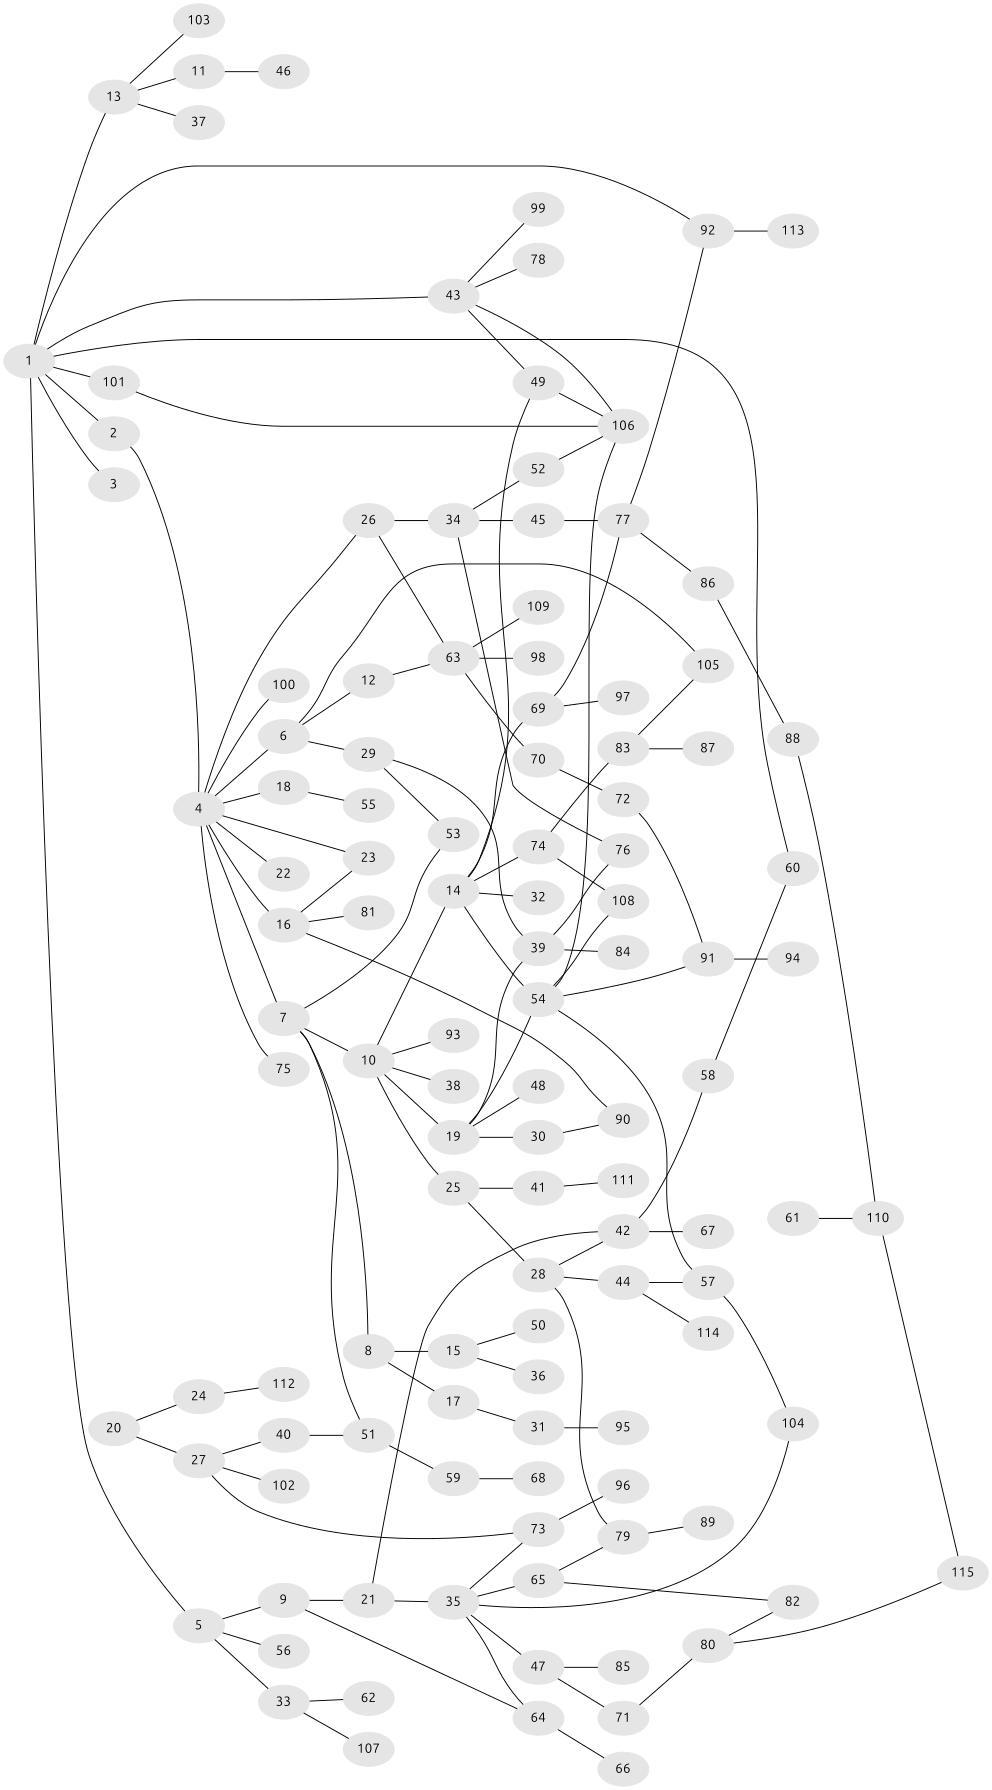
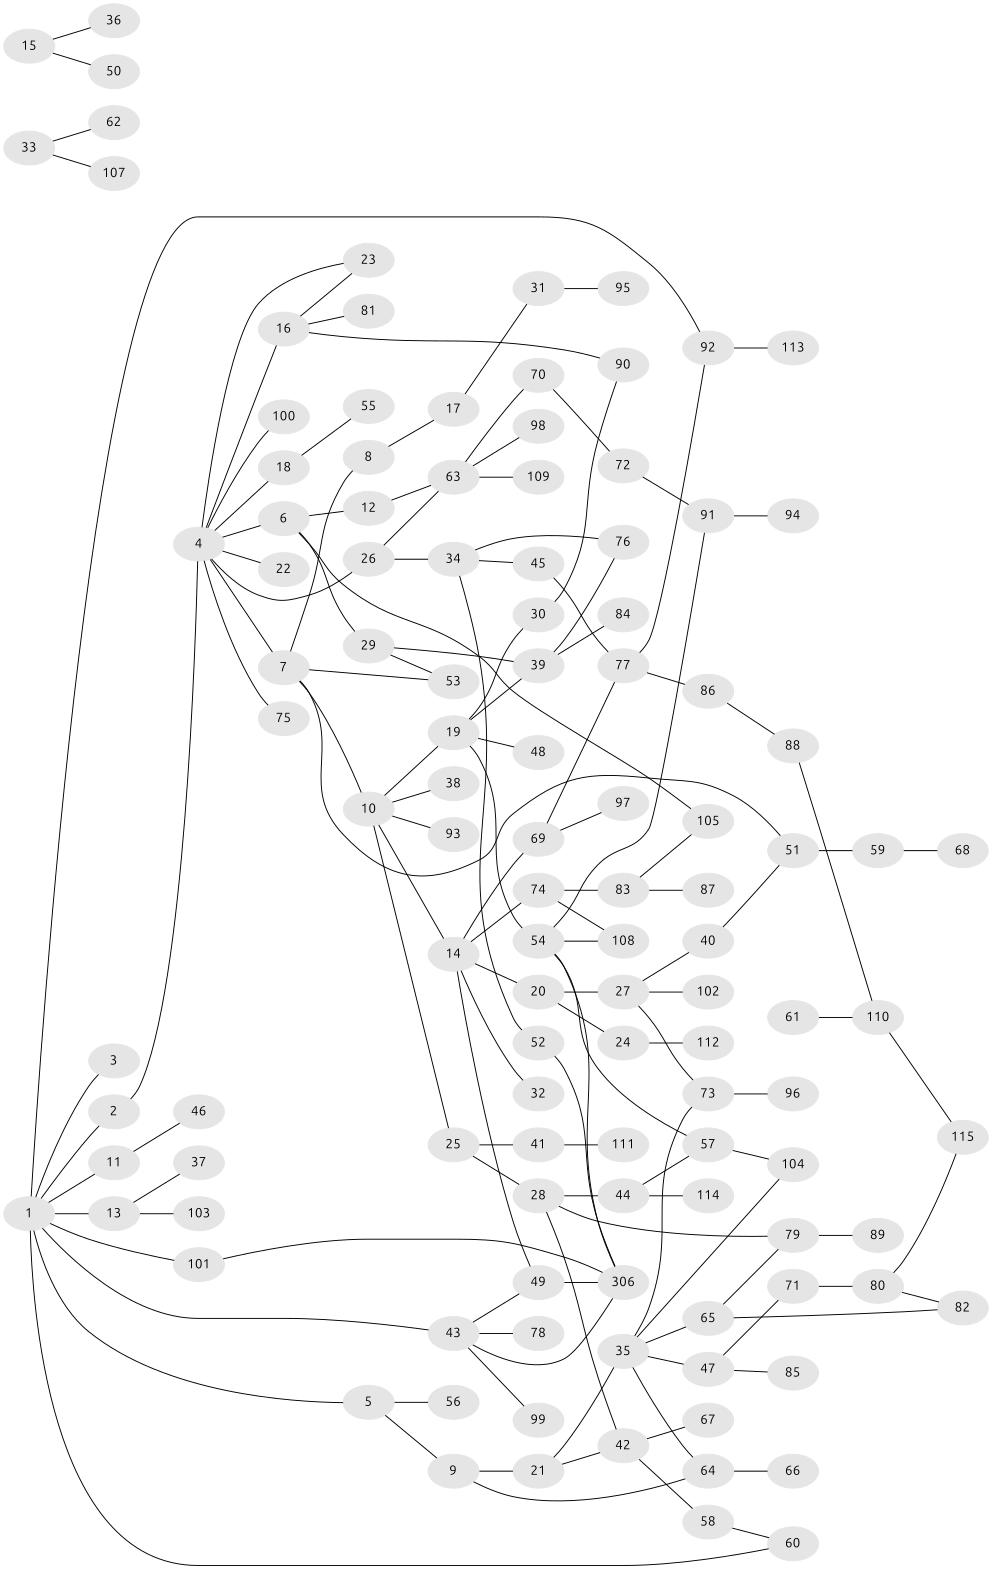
(157, 84) -> (72, 1188)
(623, 426) -> (623, 1283)
(492, 947) -> (503, 977)
(411, 1351) -> none
(241, 1664) -> none
